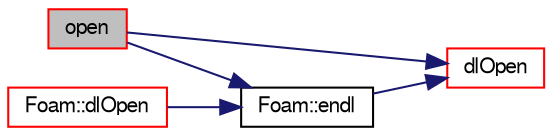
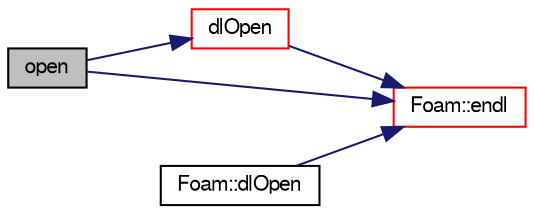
(88, 29) -> (47, 68)
(400, 88) -> (336, 63)
(88, 107) -> (240, 186)
(307, 107) -> (460, 107)
